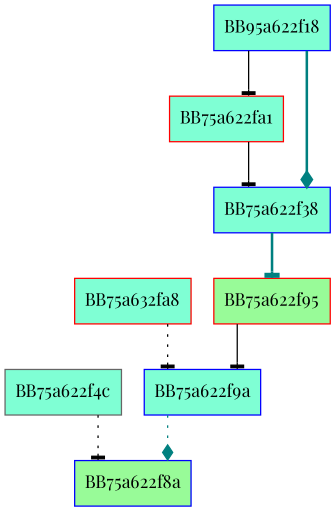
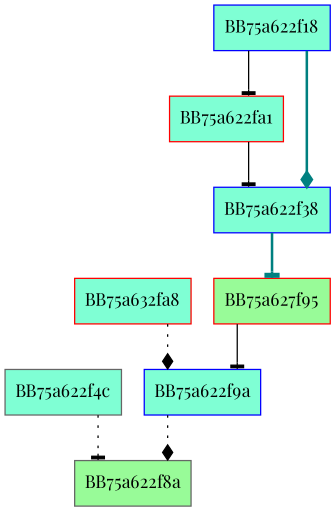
(272, 28) -> (272, 28)
(272, 301) -> (272, 301)
(168, 343) -> (168, 343)
(168, 430) -> (168, 430)
(133, 483) -> (133, 483)
